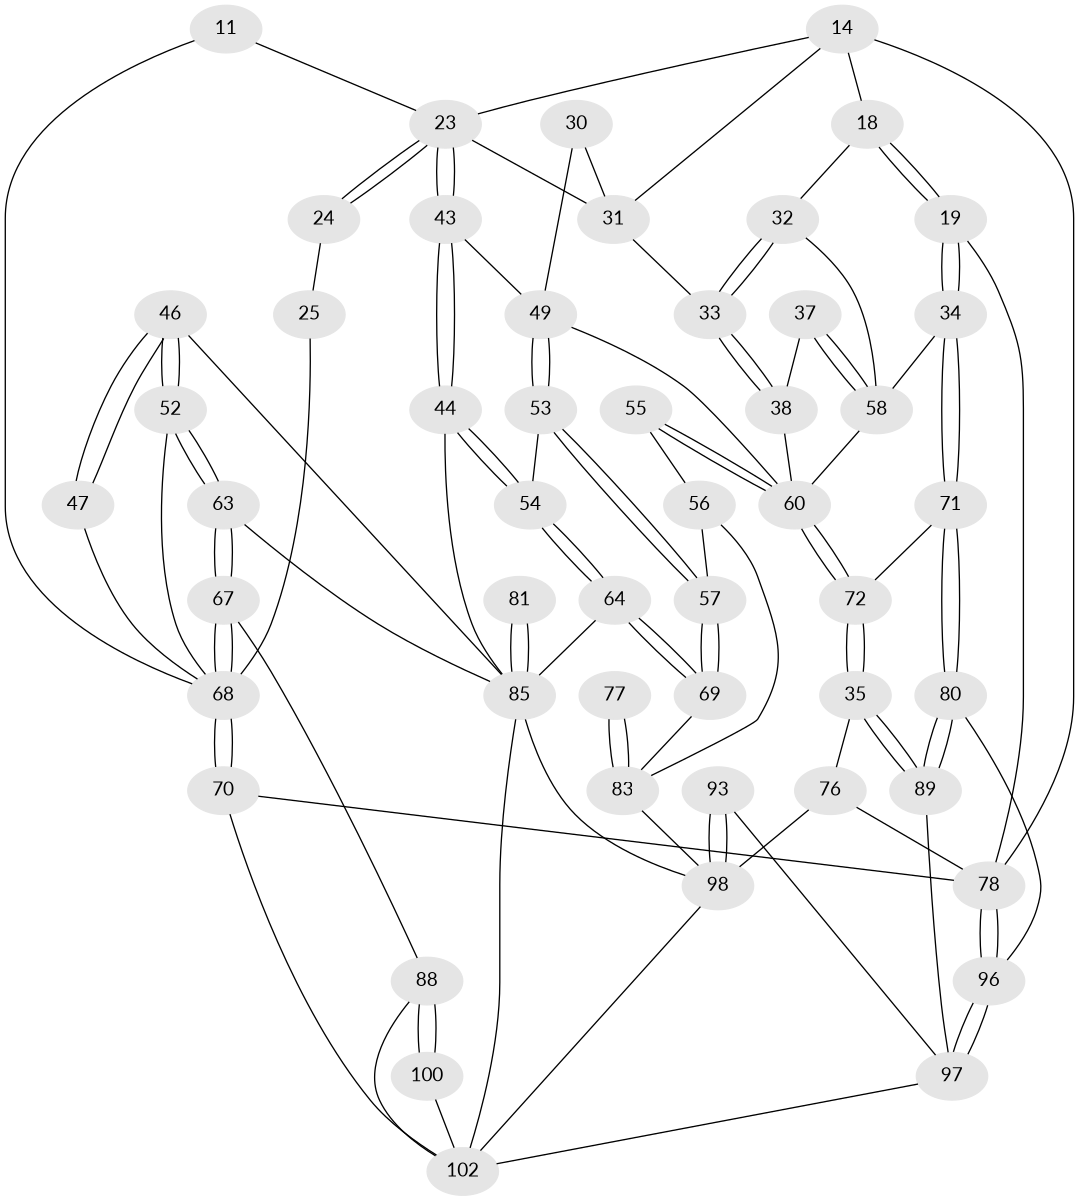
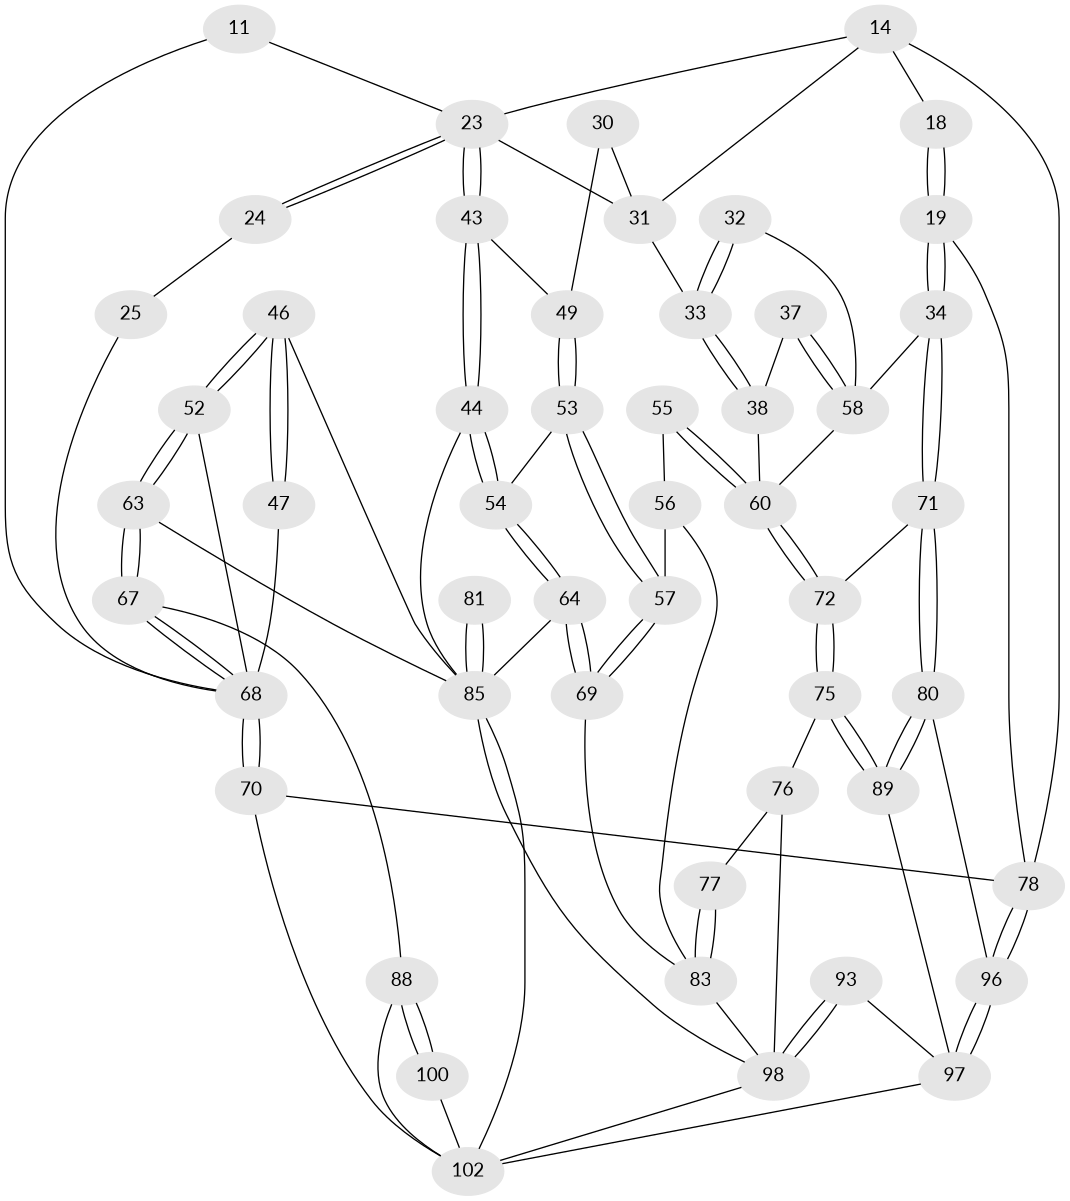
(825, 172) -> none
(687, 389) -> none
(855, 695) -> (825, 695)
(910, 838) -> (746, 838)
